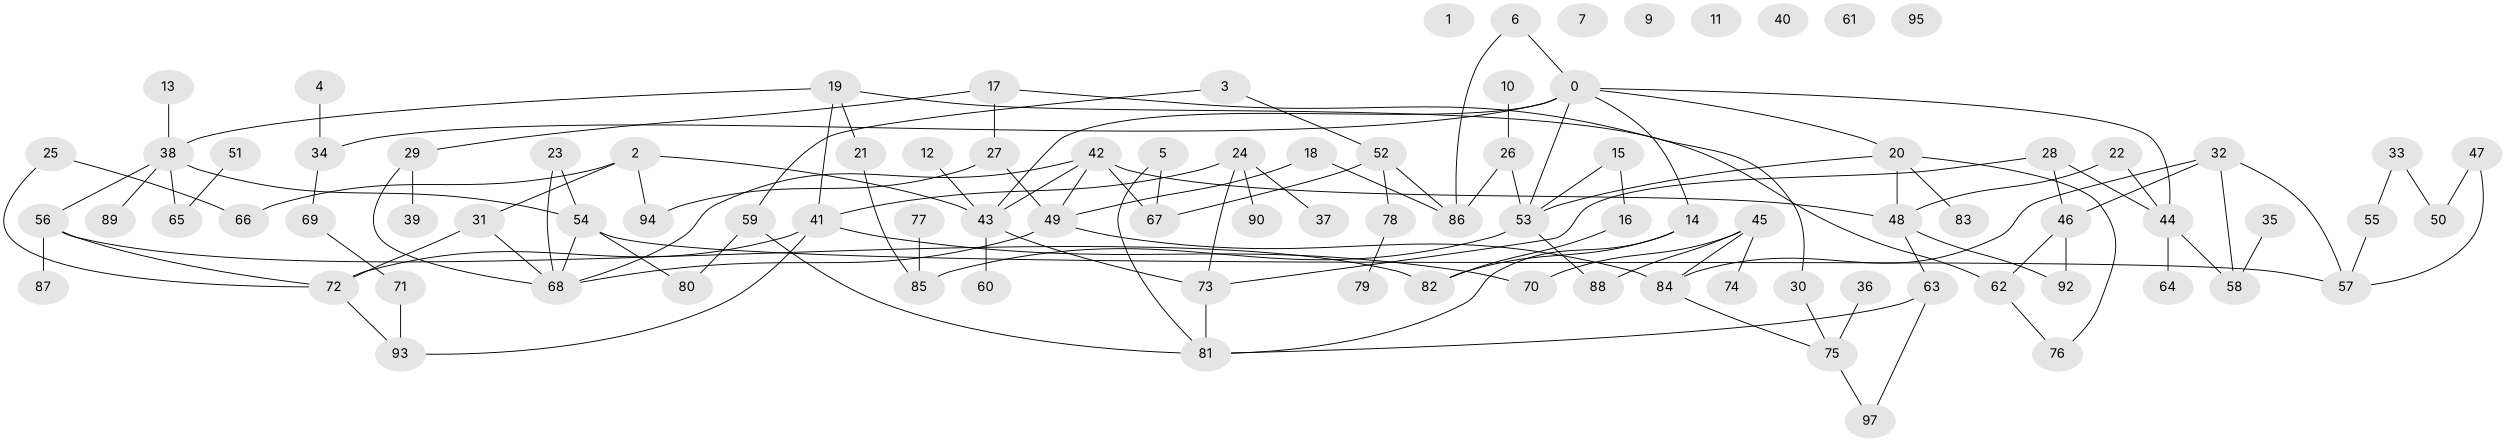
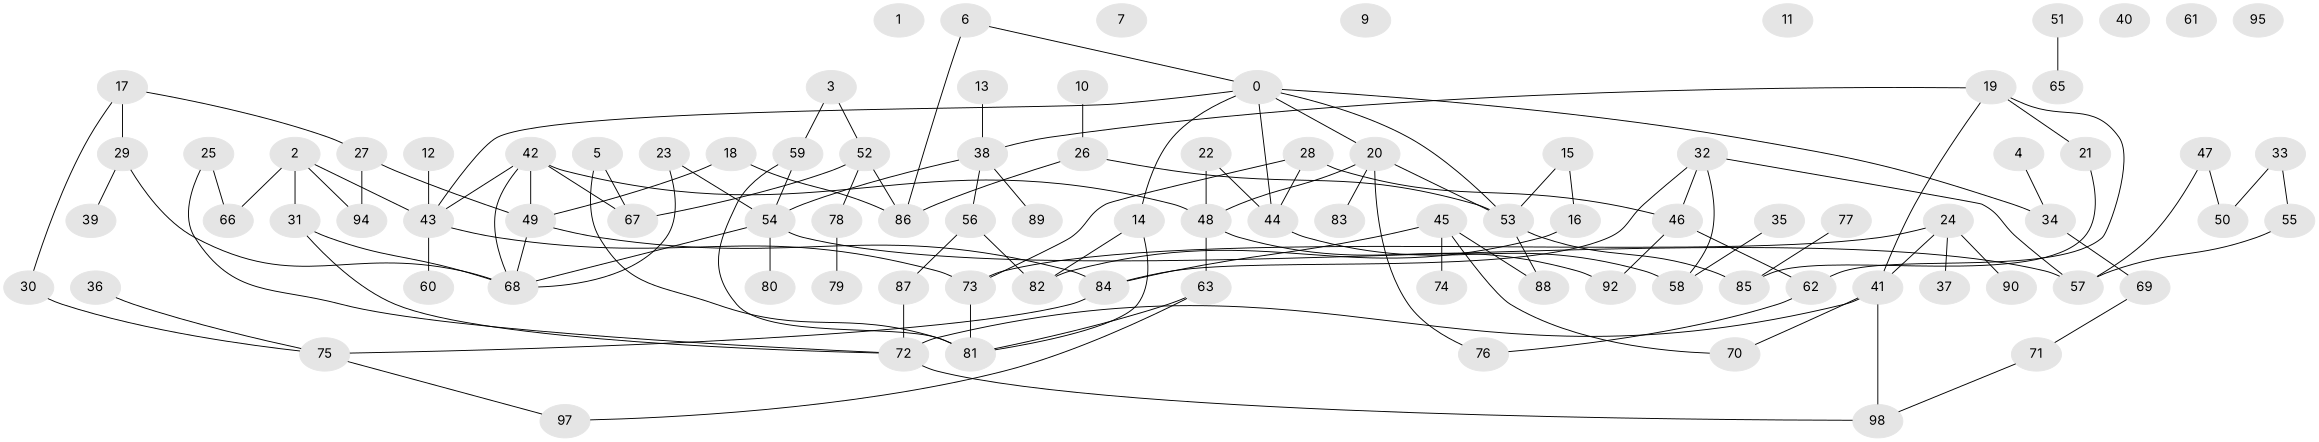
(172, 184) -> none
(719, 254) -> (784, 187)
(184, 265) -> (904, 321)
(2168, 288) -> none
(401, 354) -> (1878, 421)
